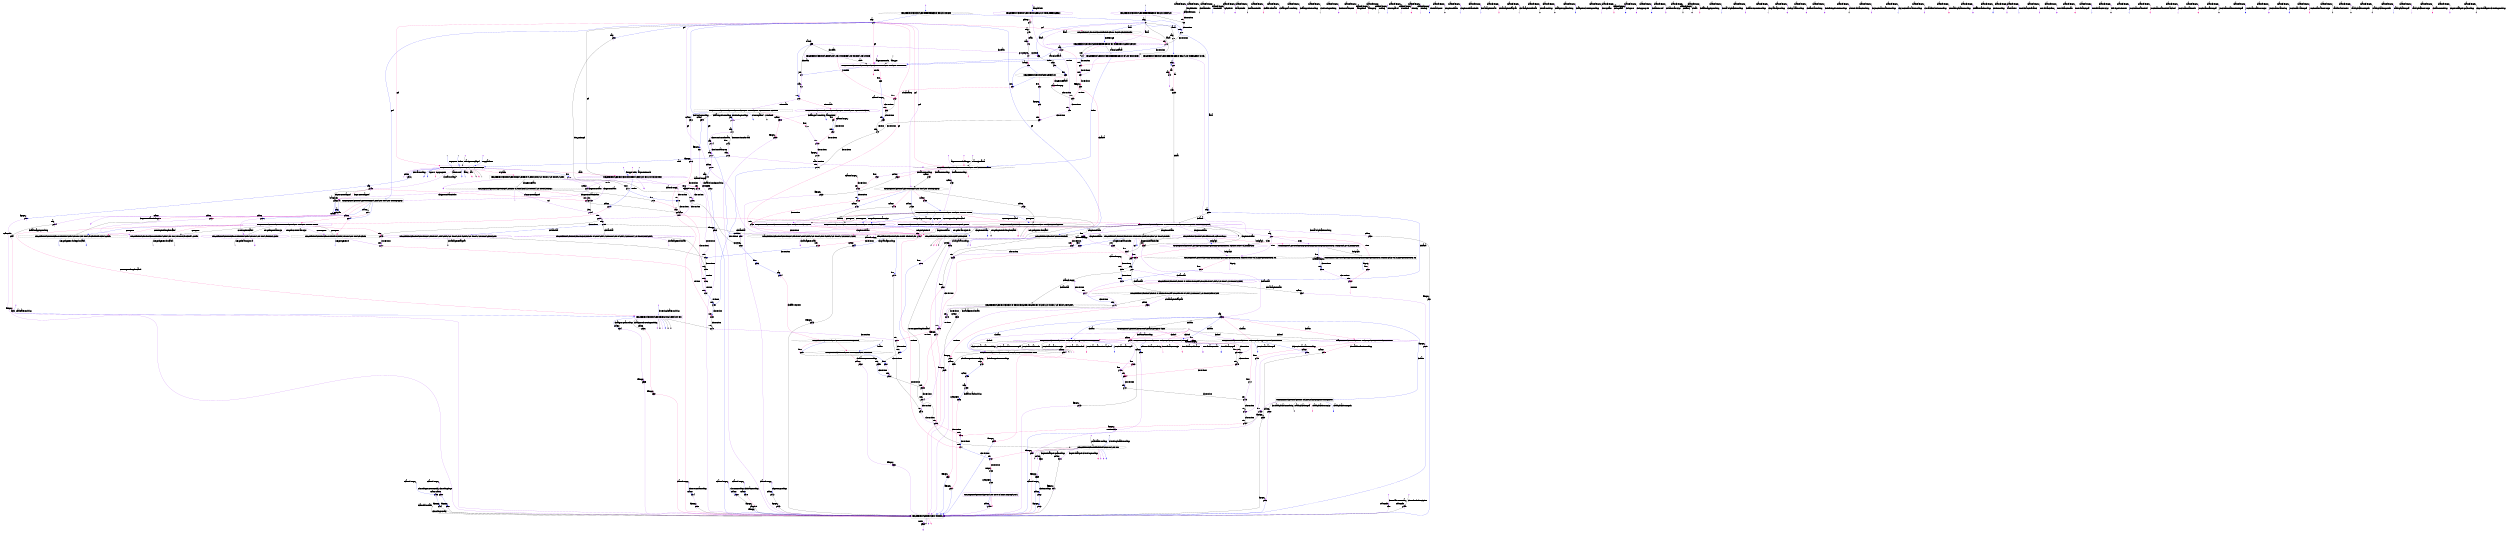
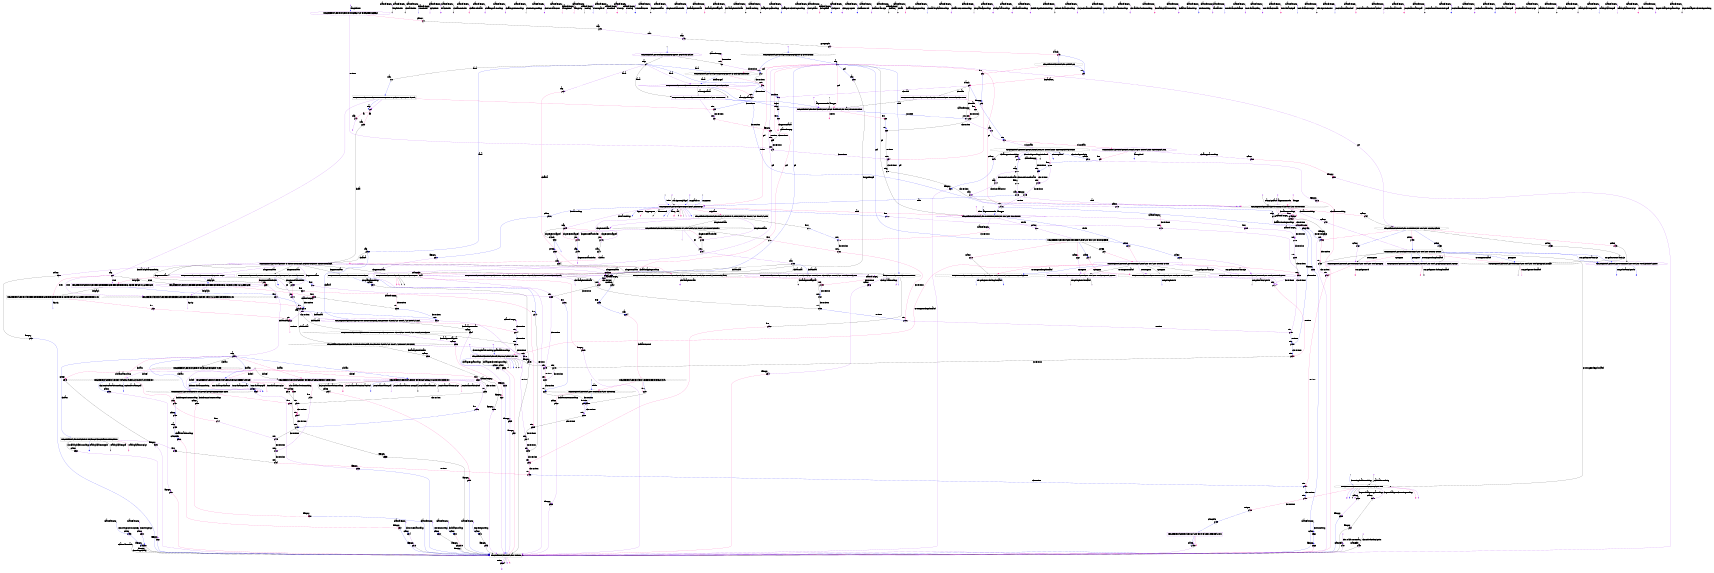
(953, 88) -> (1027, 80)
